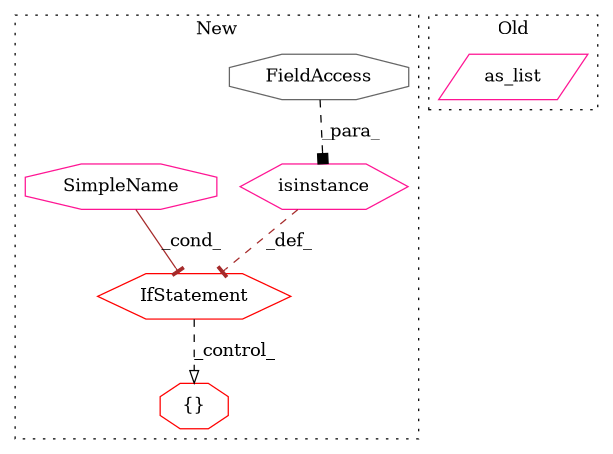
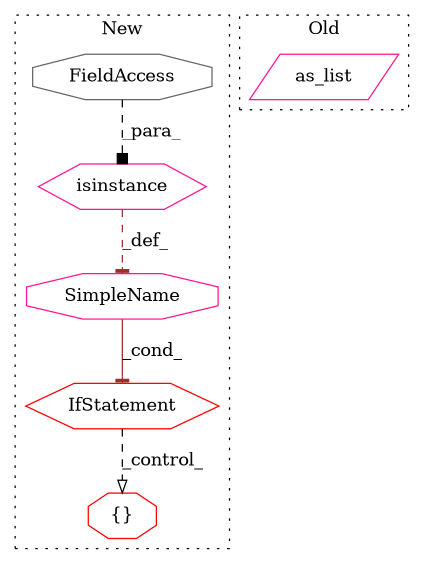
(262, 239) -> (122, 238)
